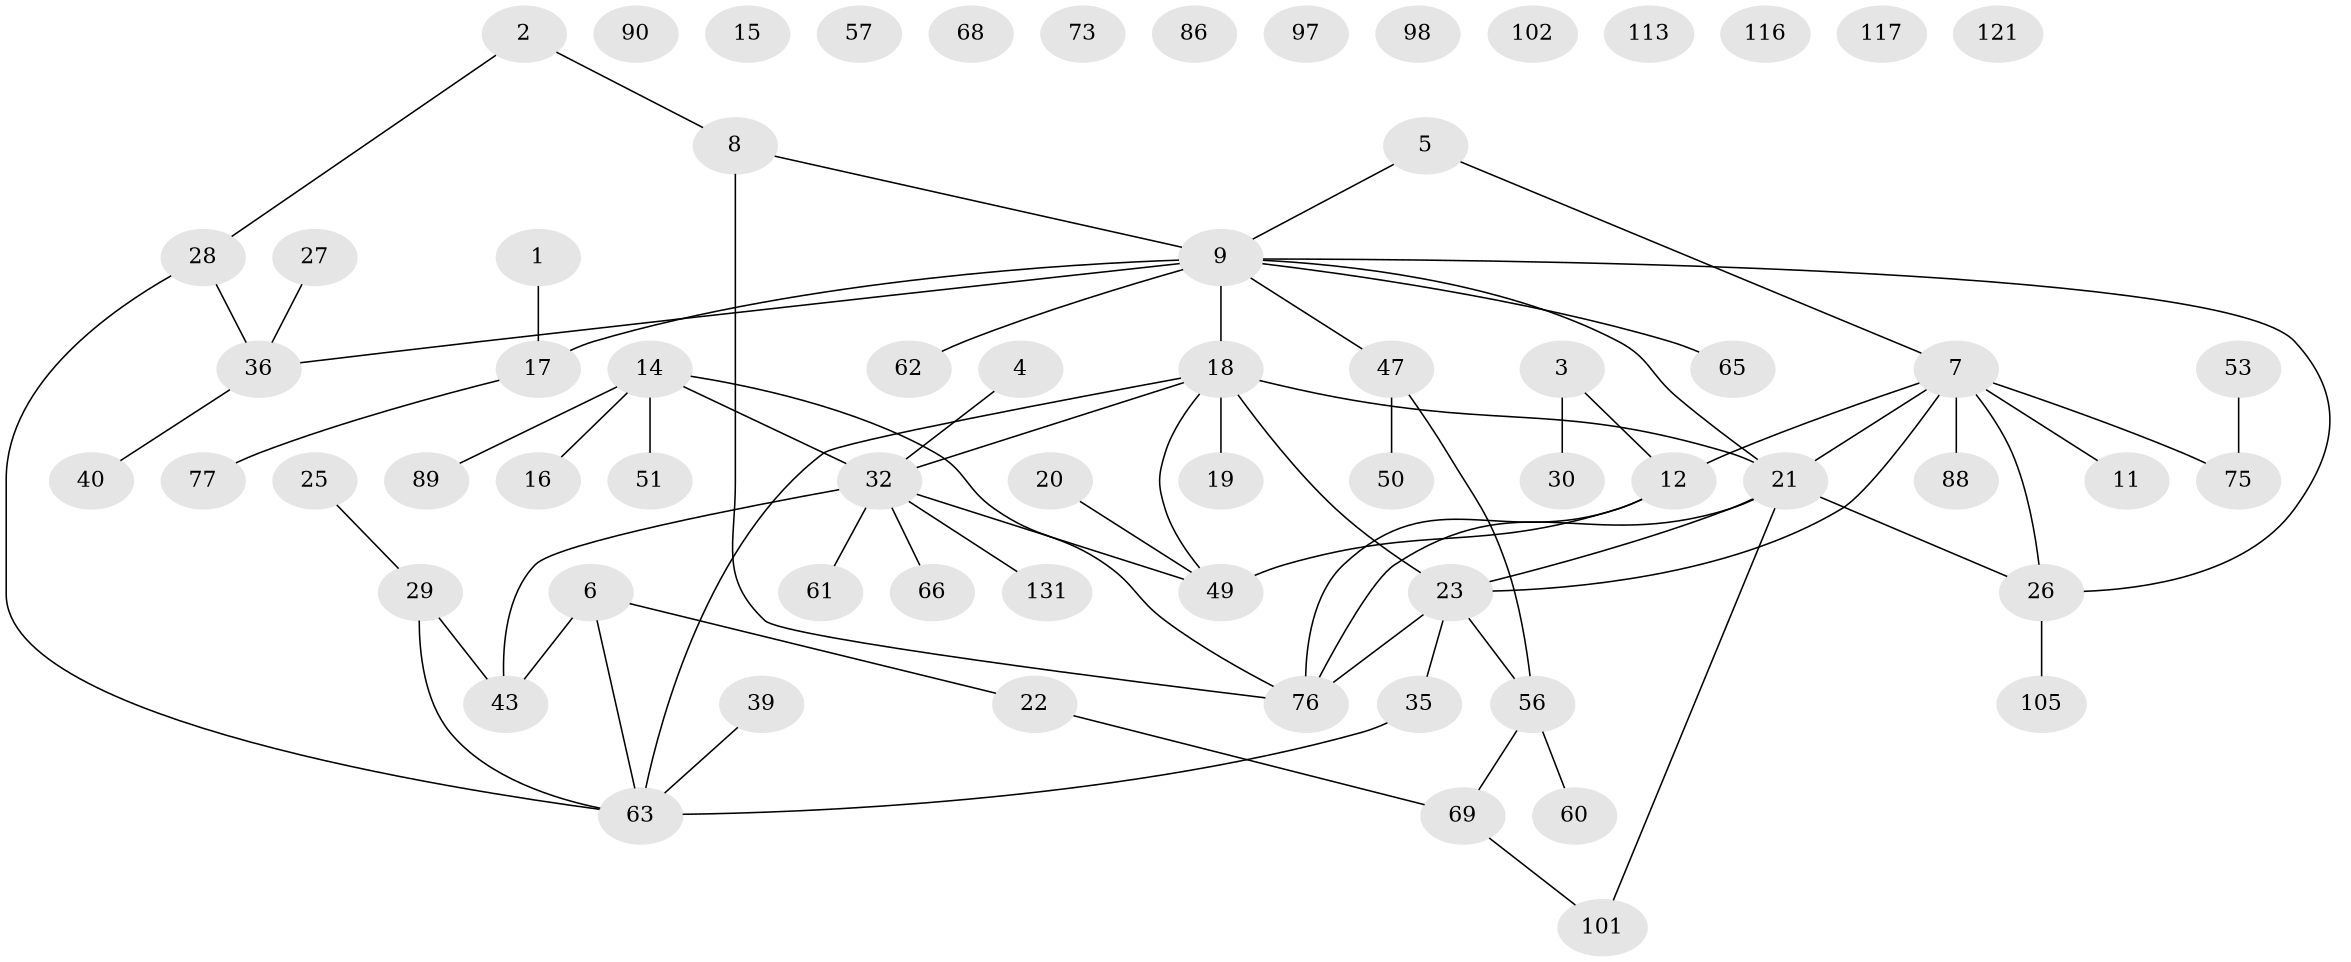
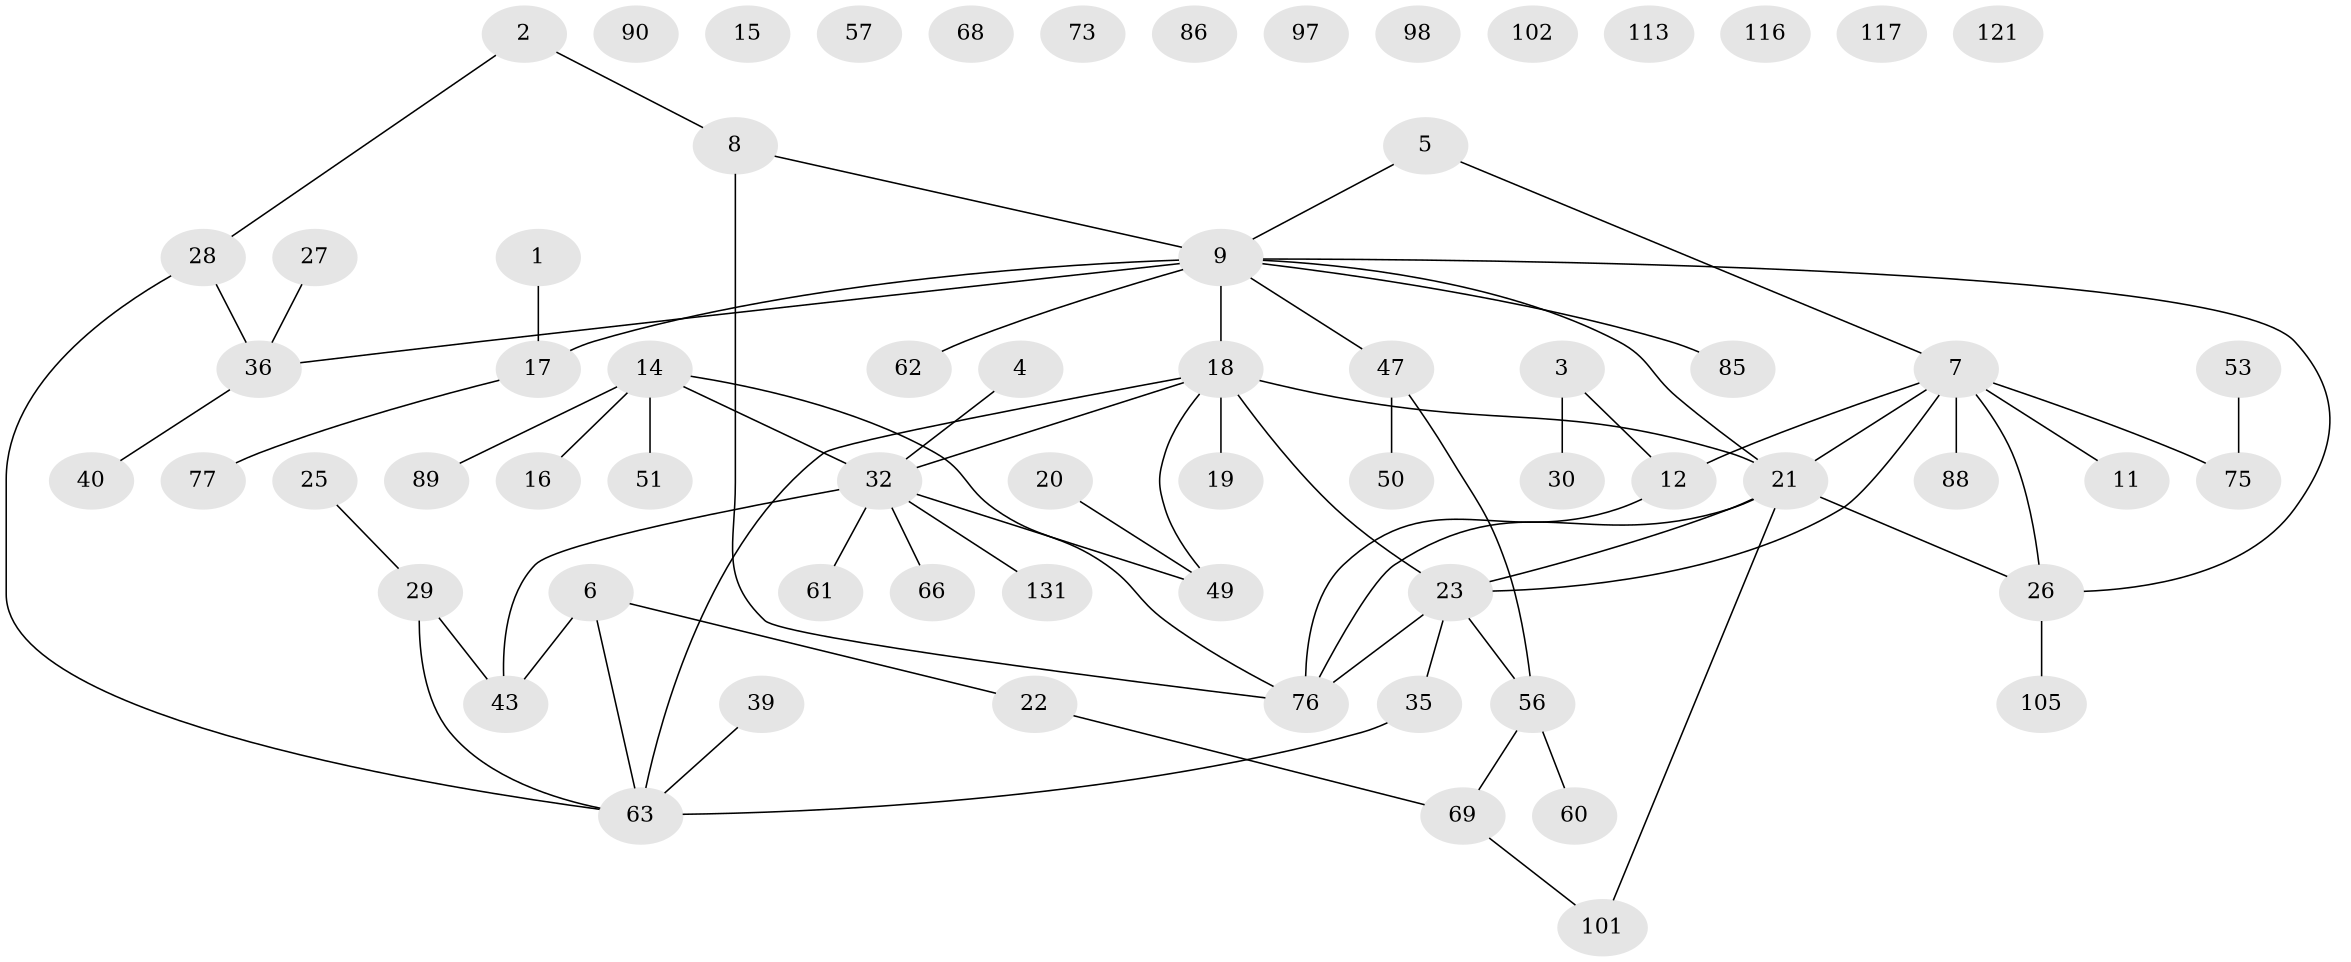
(1733, 369) -> (1733, 369)
(1419, 540) -> none
